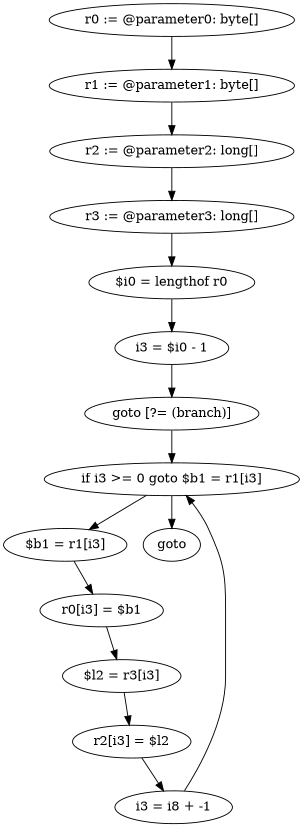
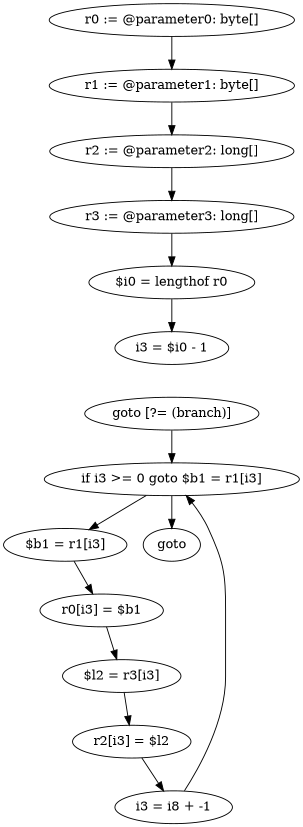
(172, 376) -> none
